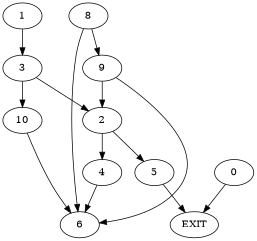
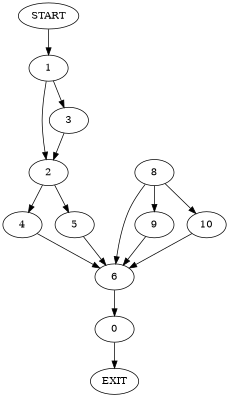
none -> (49, 16)
(22, 91) -> (178, 196)
(102, 91) -> (42, 117)
(169, 191) -> (92, 248)
none -> (115, 299)
